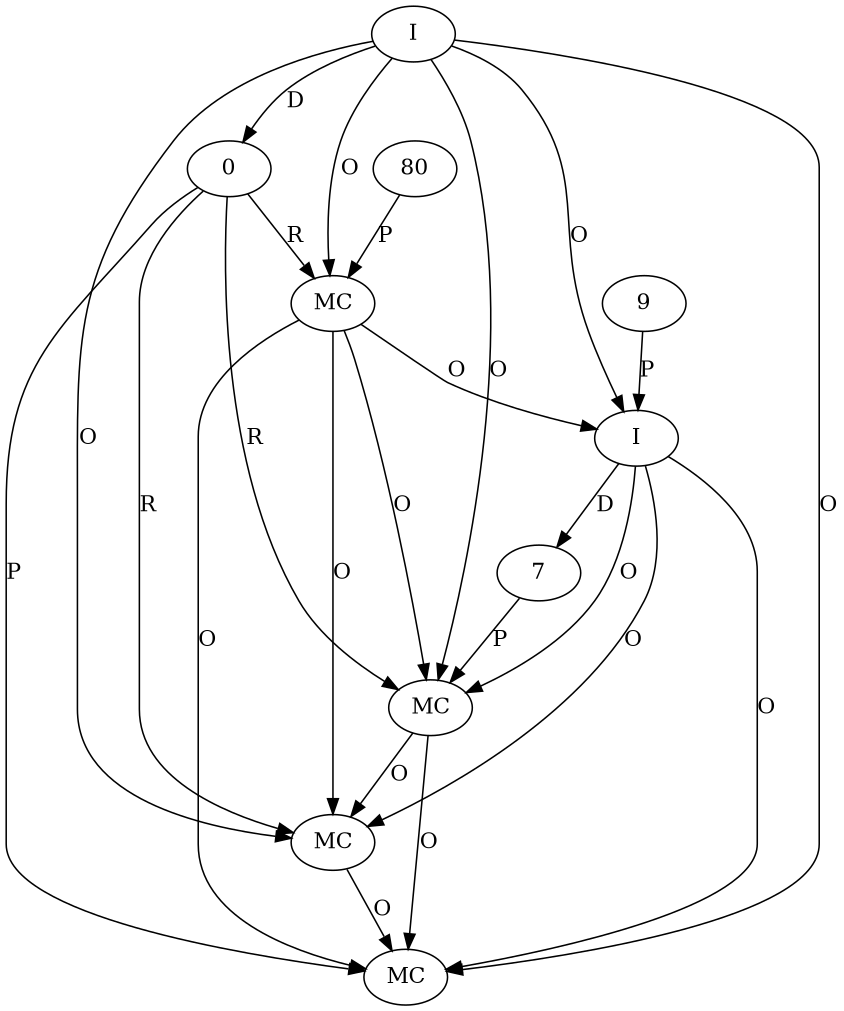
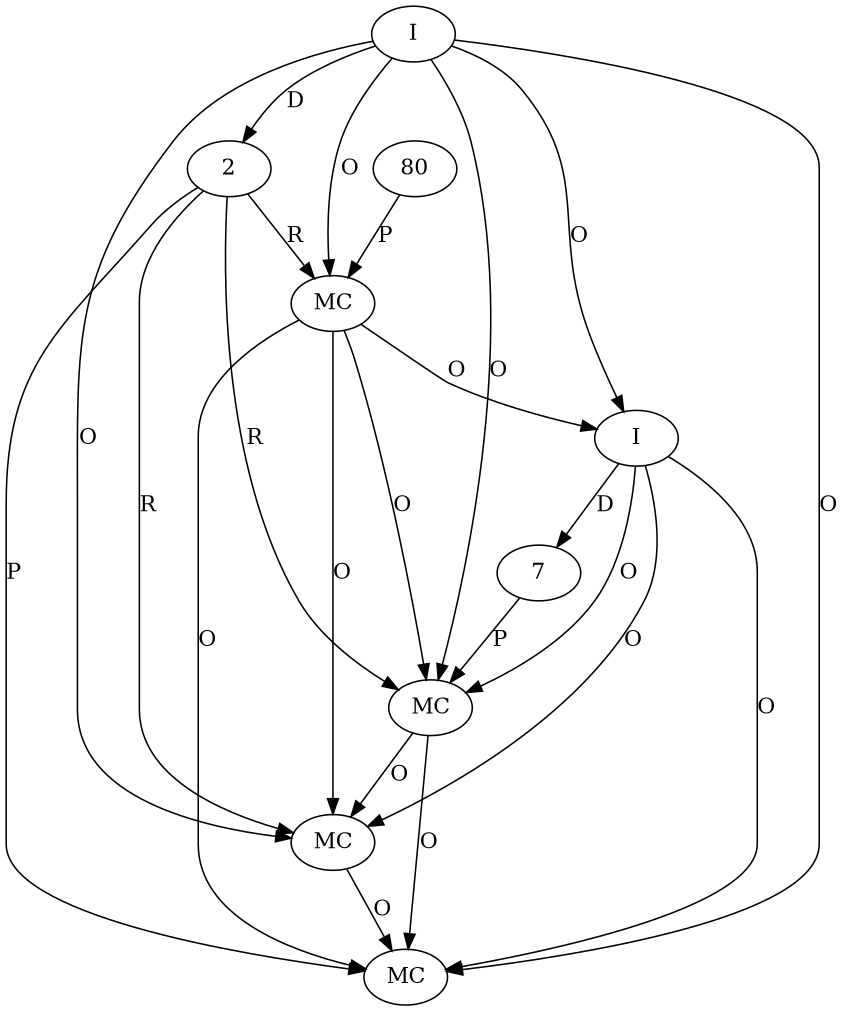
(229, 169) -> (229, 169)
(644, 304) -> none
